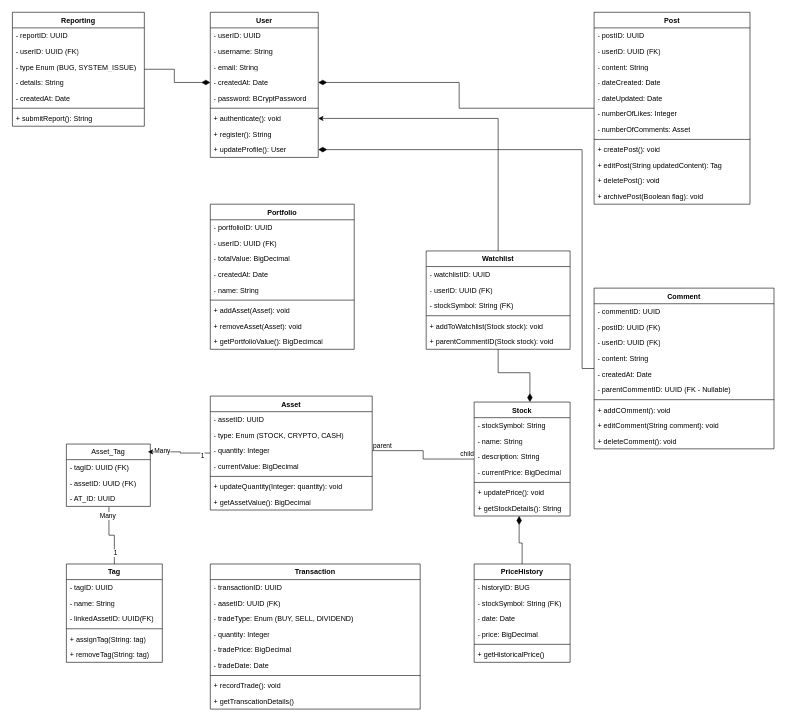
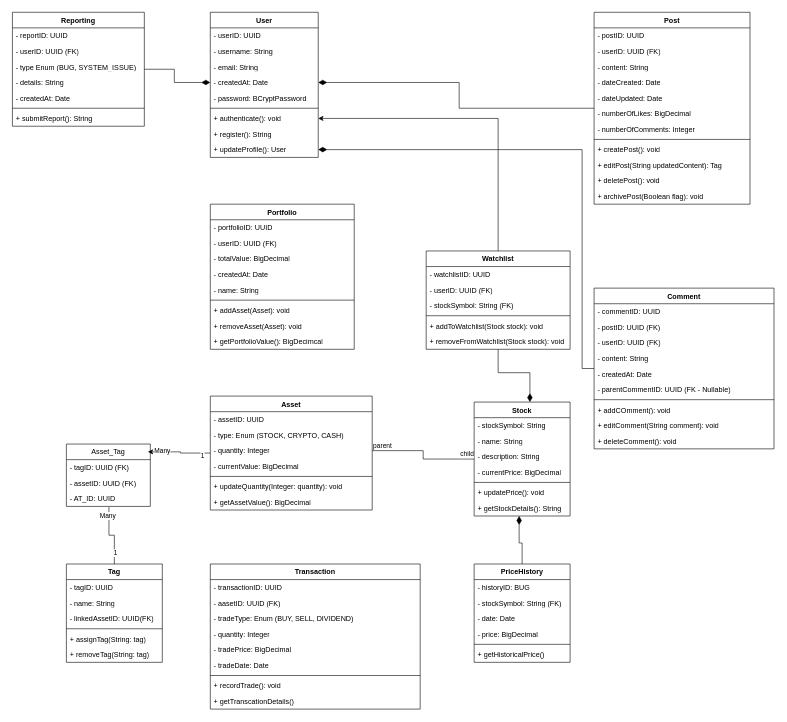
(643, 114) -> (646, 114)
(645, 130) -> (650, 130)
(498, 342) -> (499, 347)
